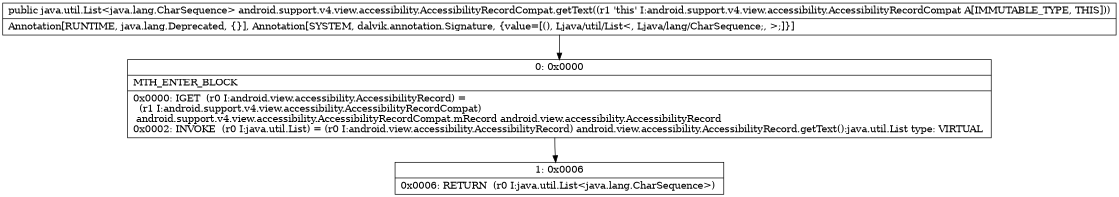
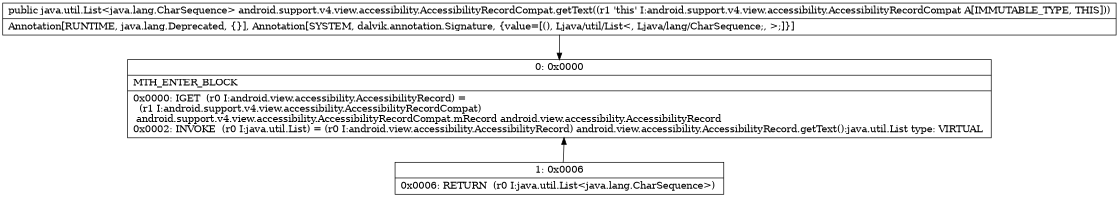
(555, 147) -> (564, 153)
